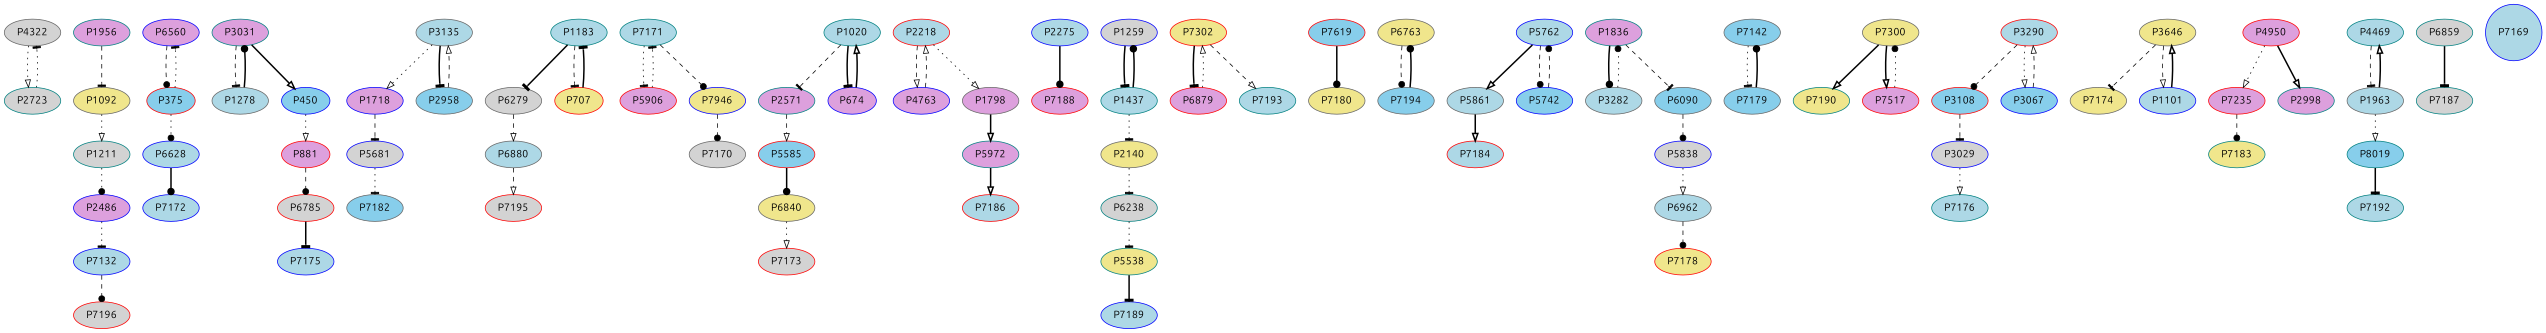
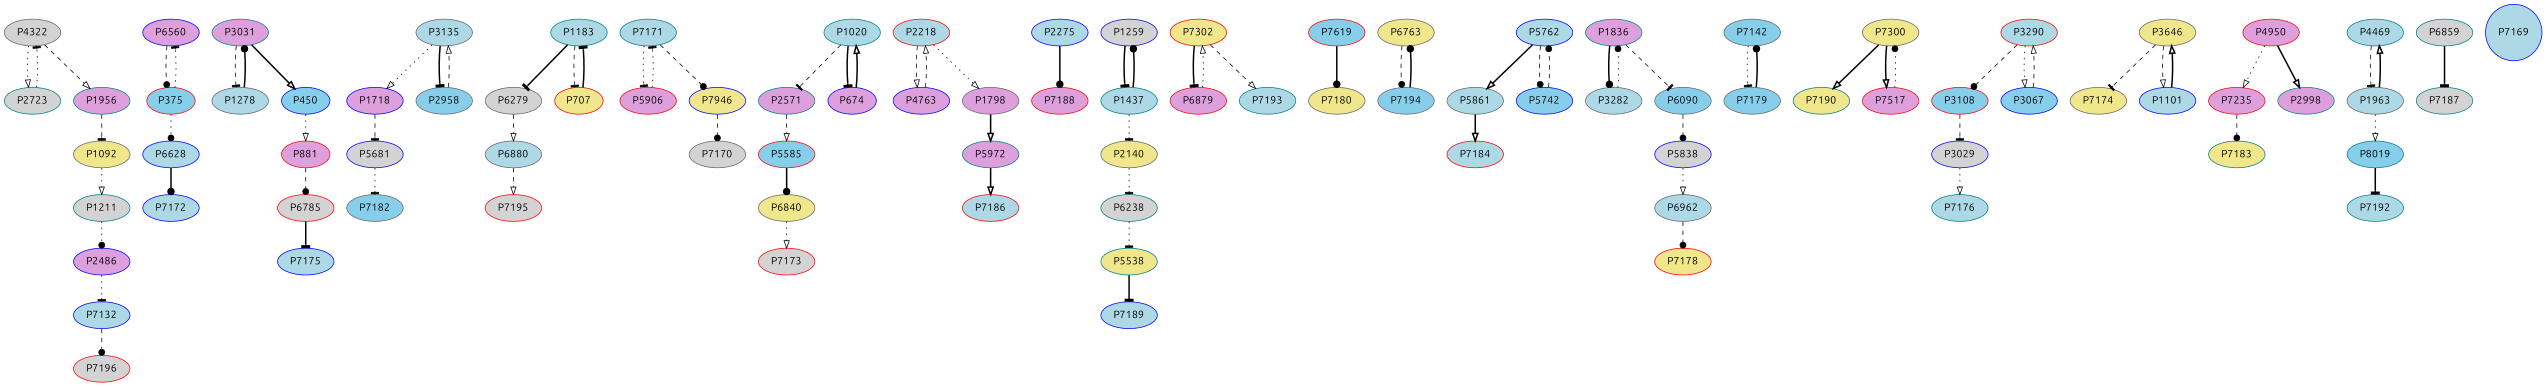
none -> (65, 64)
